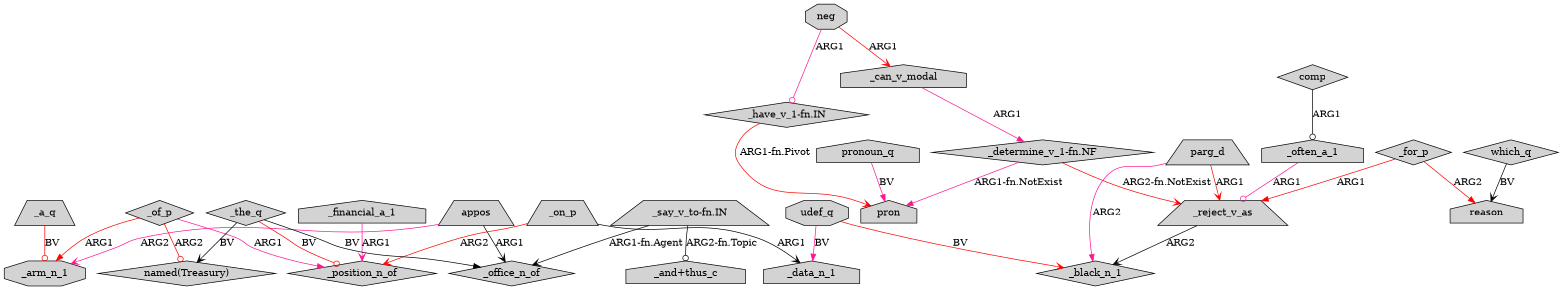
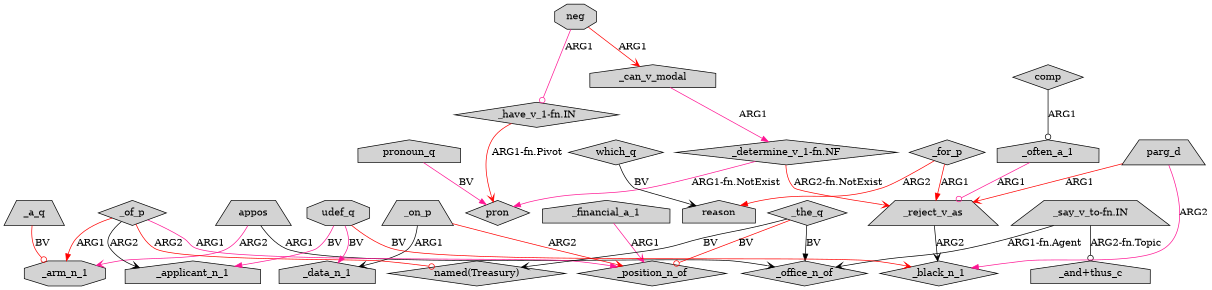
(889, 213) -> (498, 213)
none -> (193, 273)
